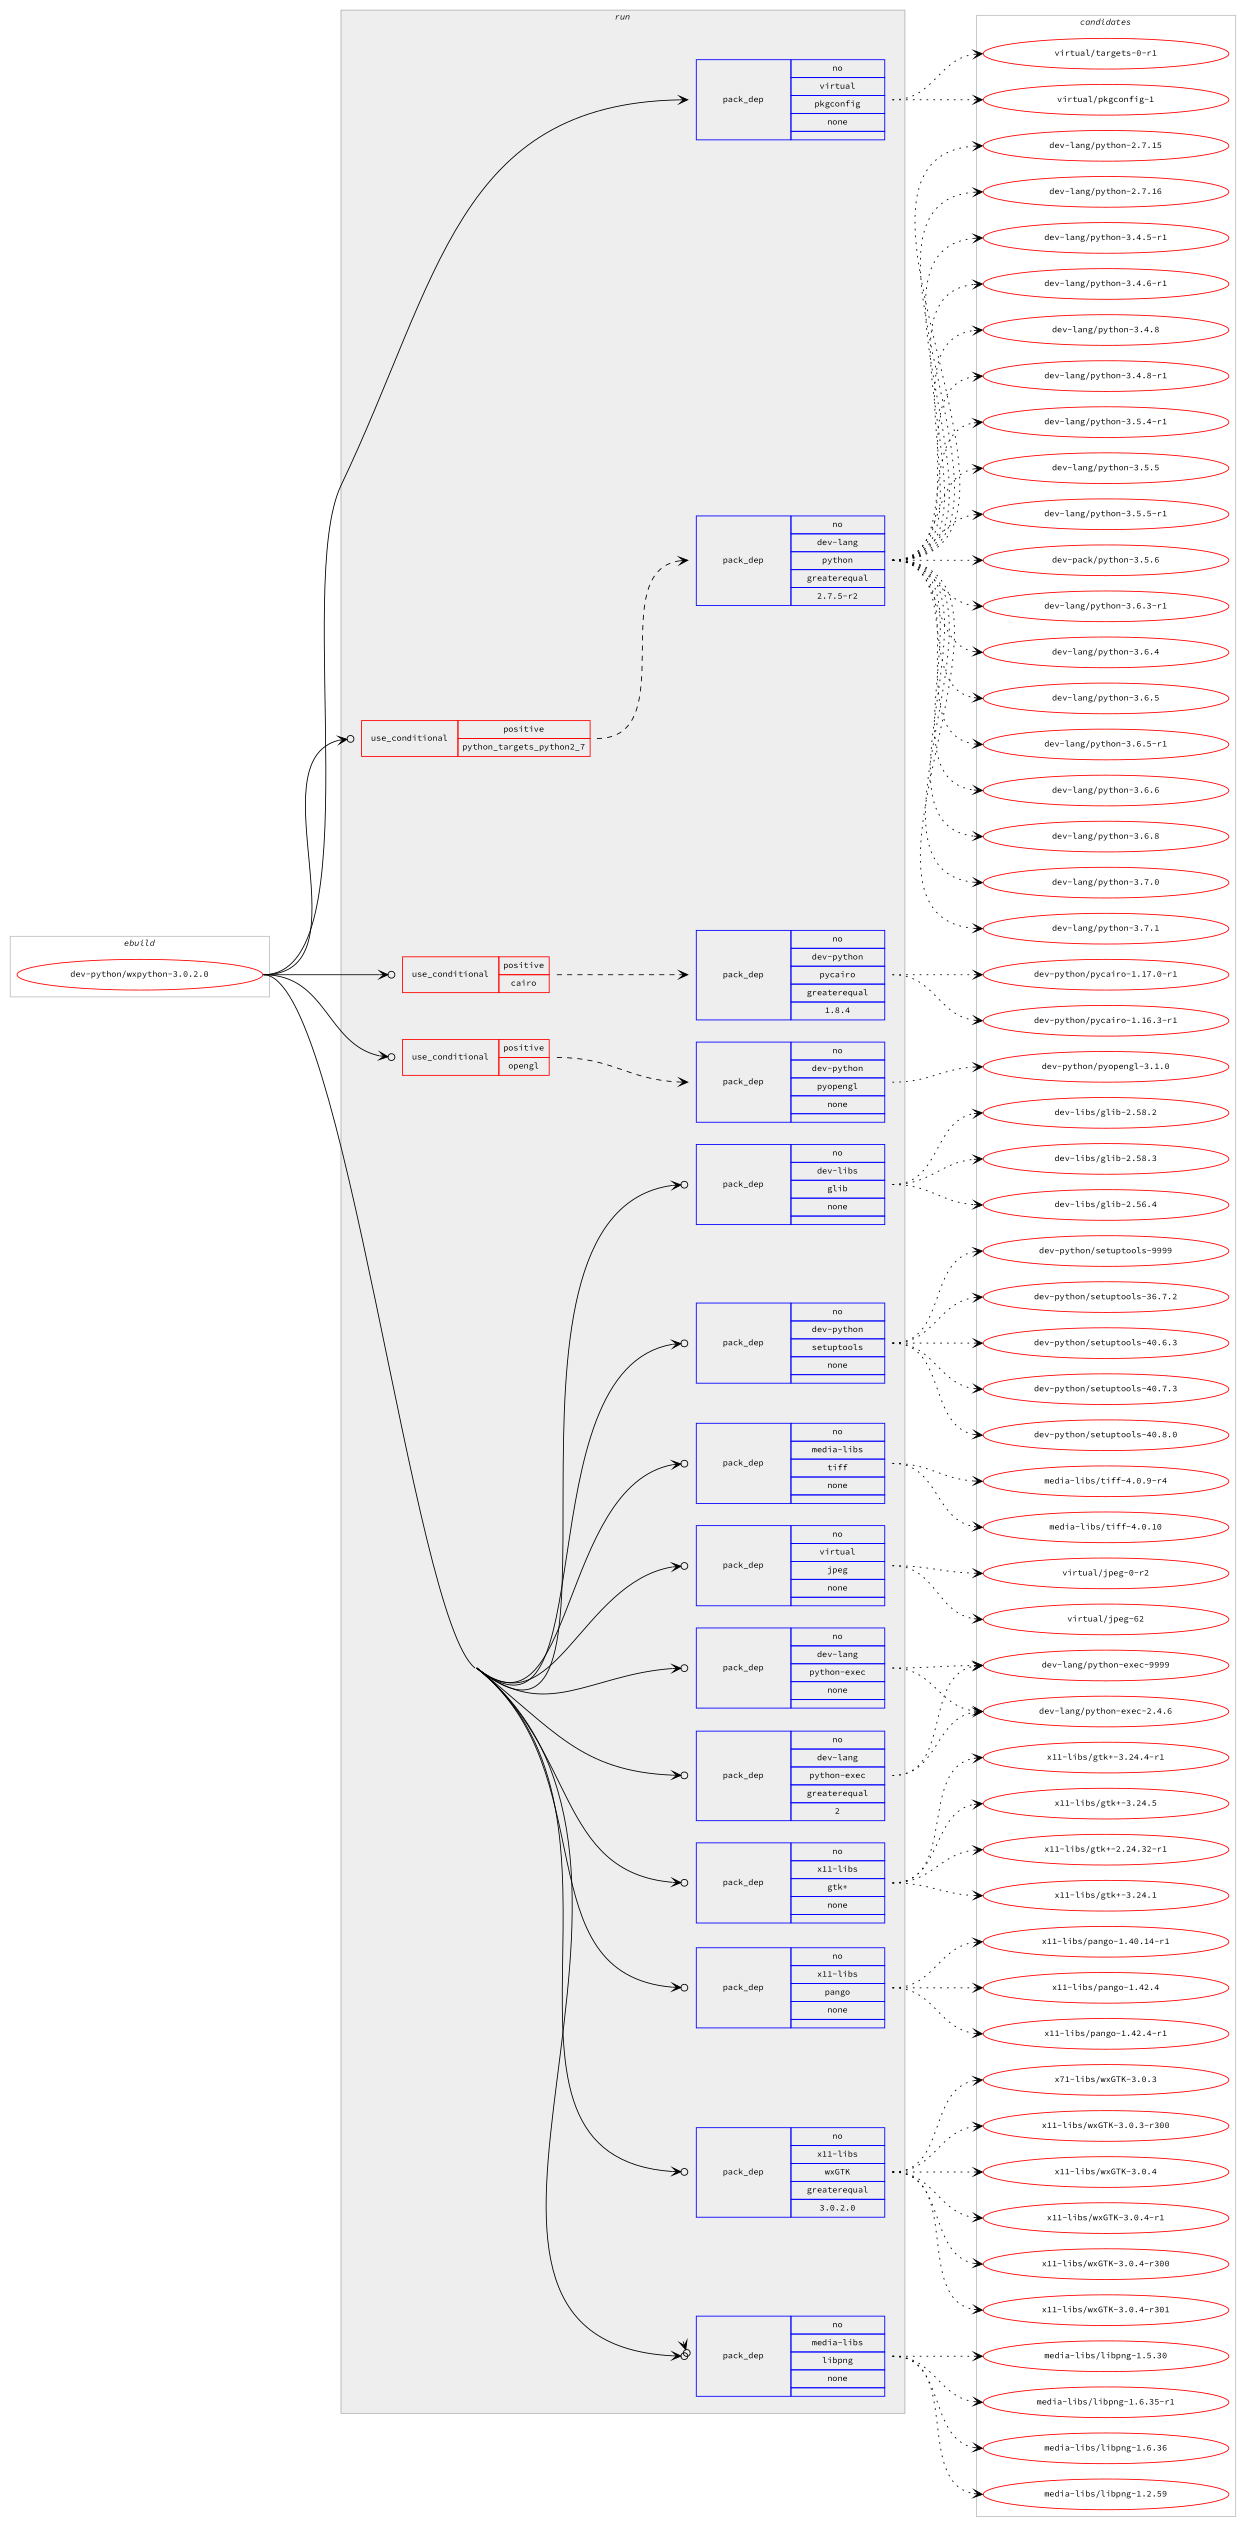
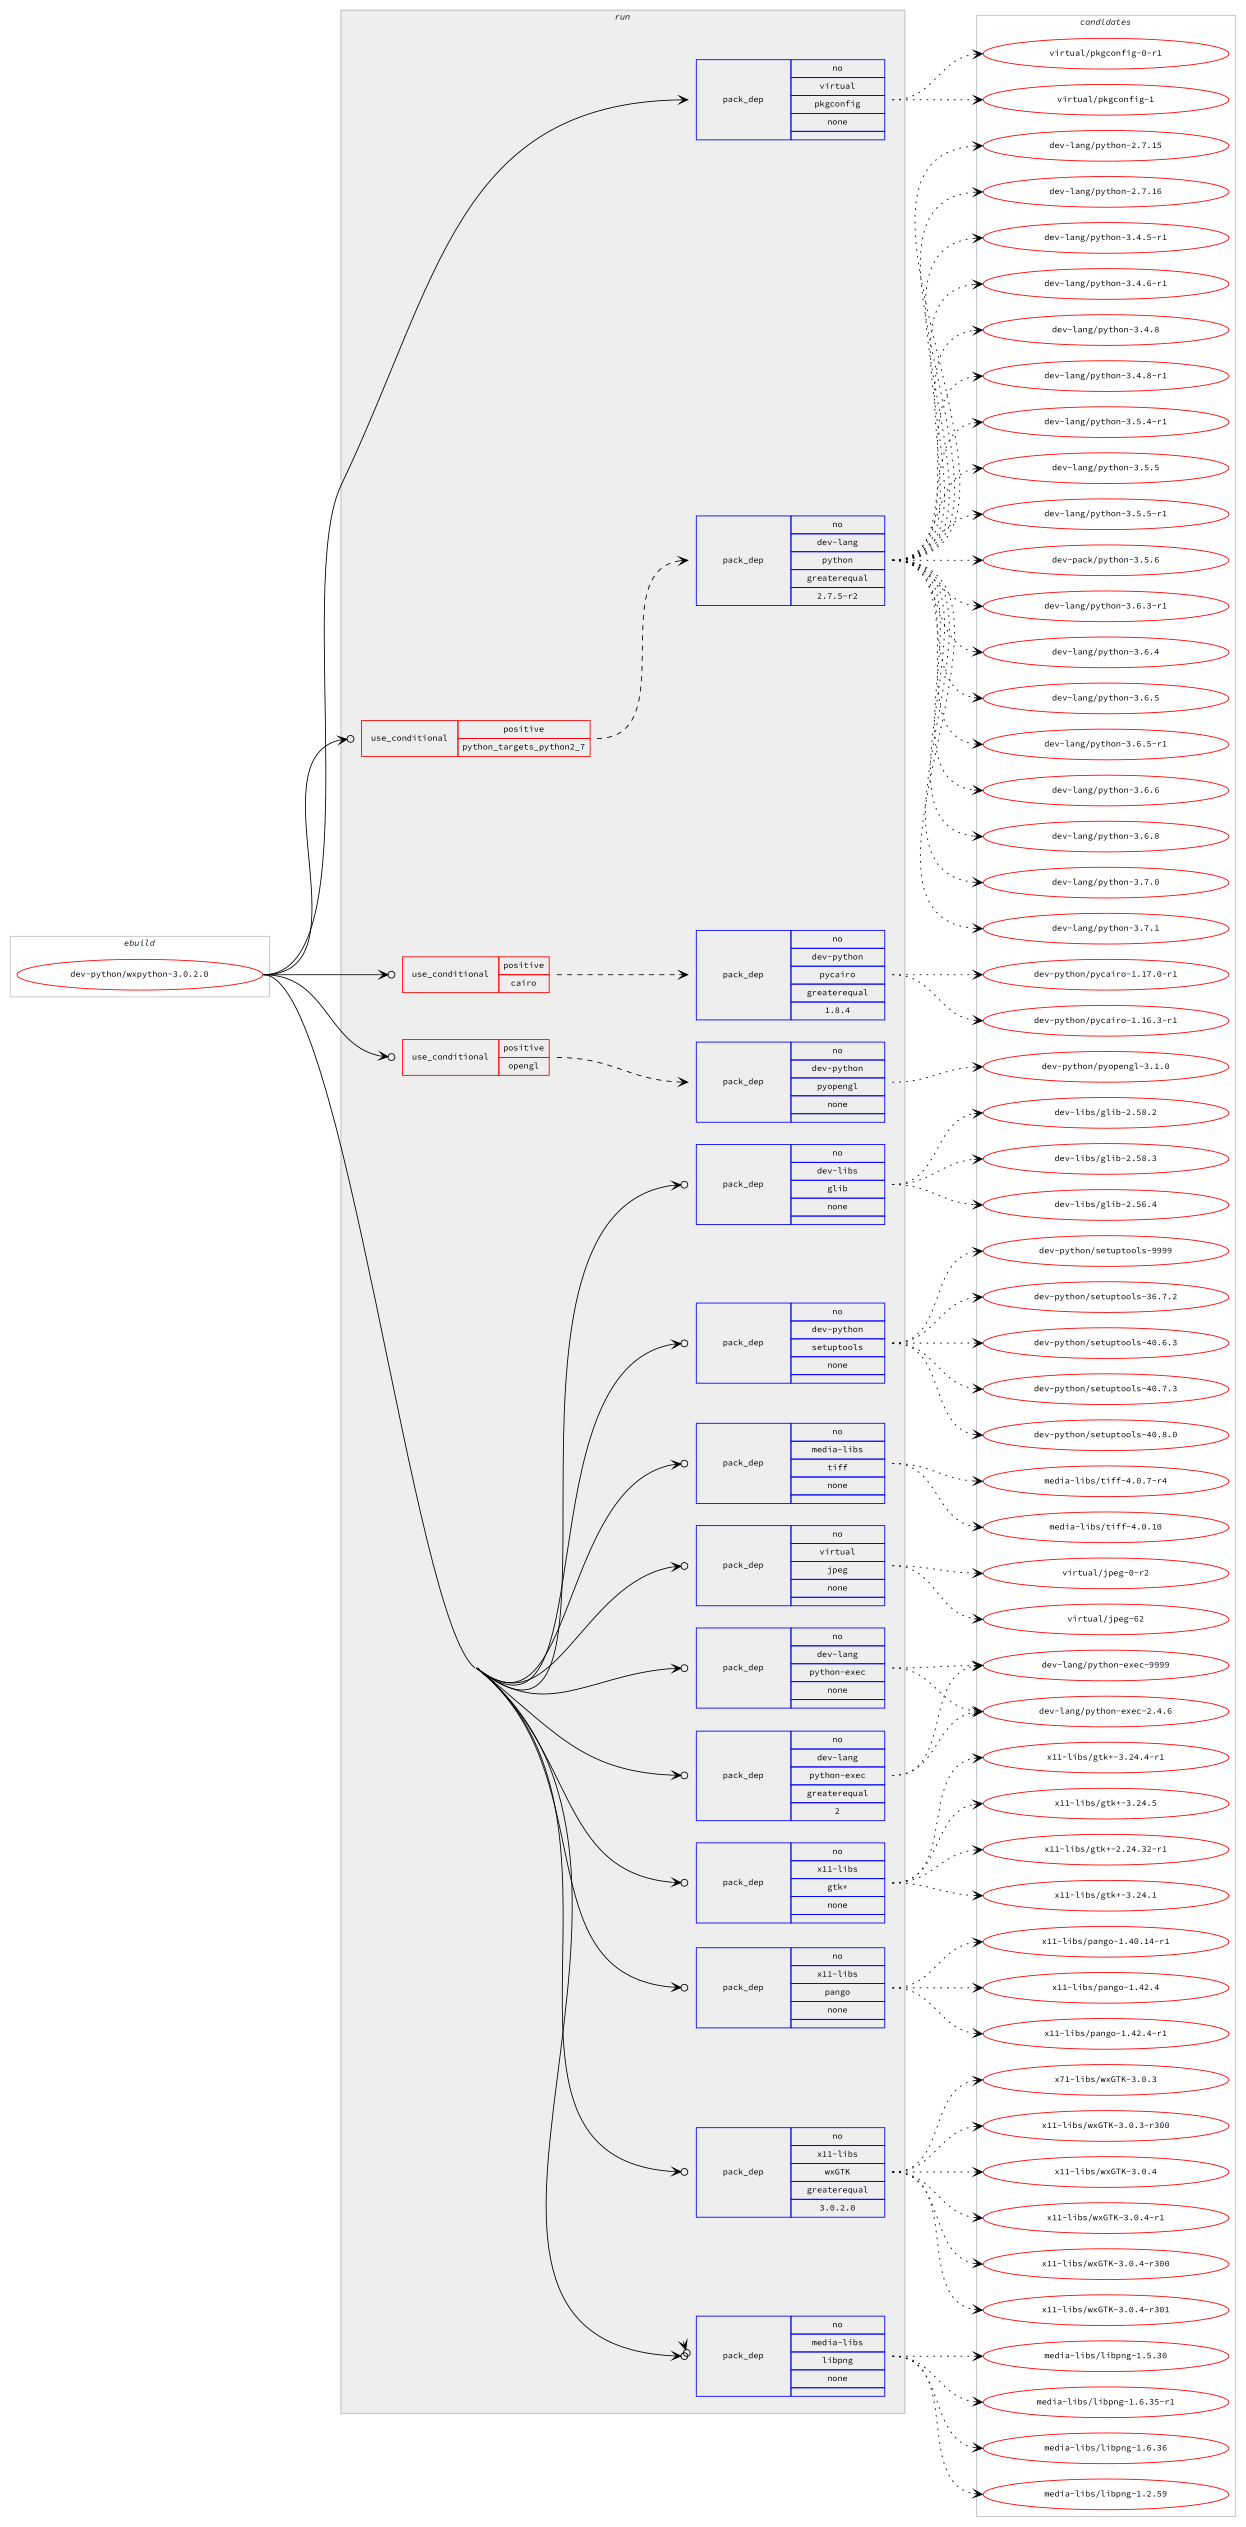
(1106, 54) -> (1106, 54)
(1106, 1481) -> (1106, 1481)
